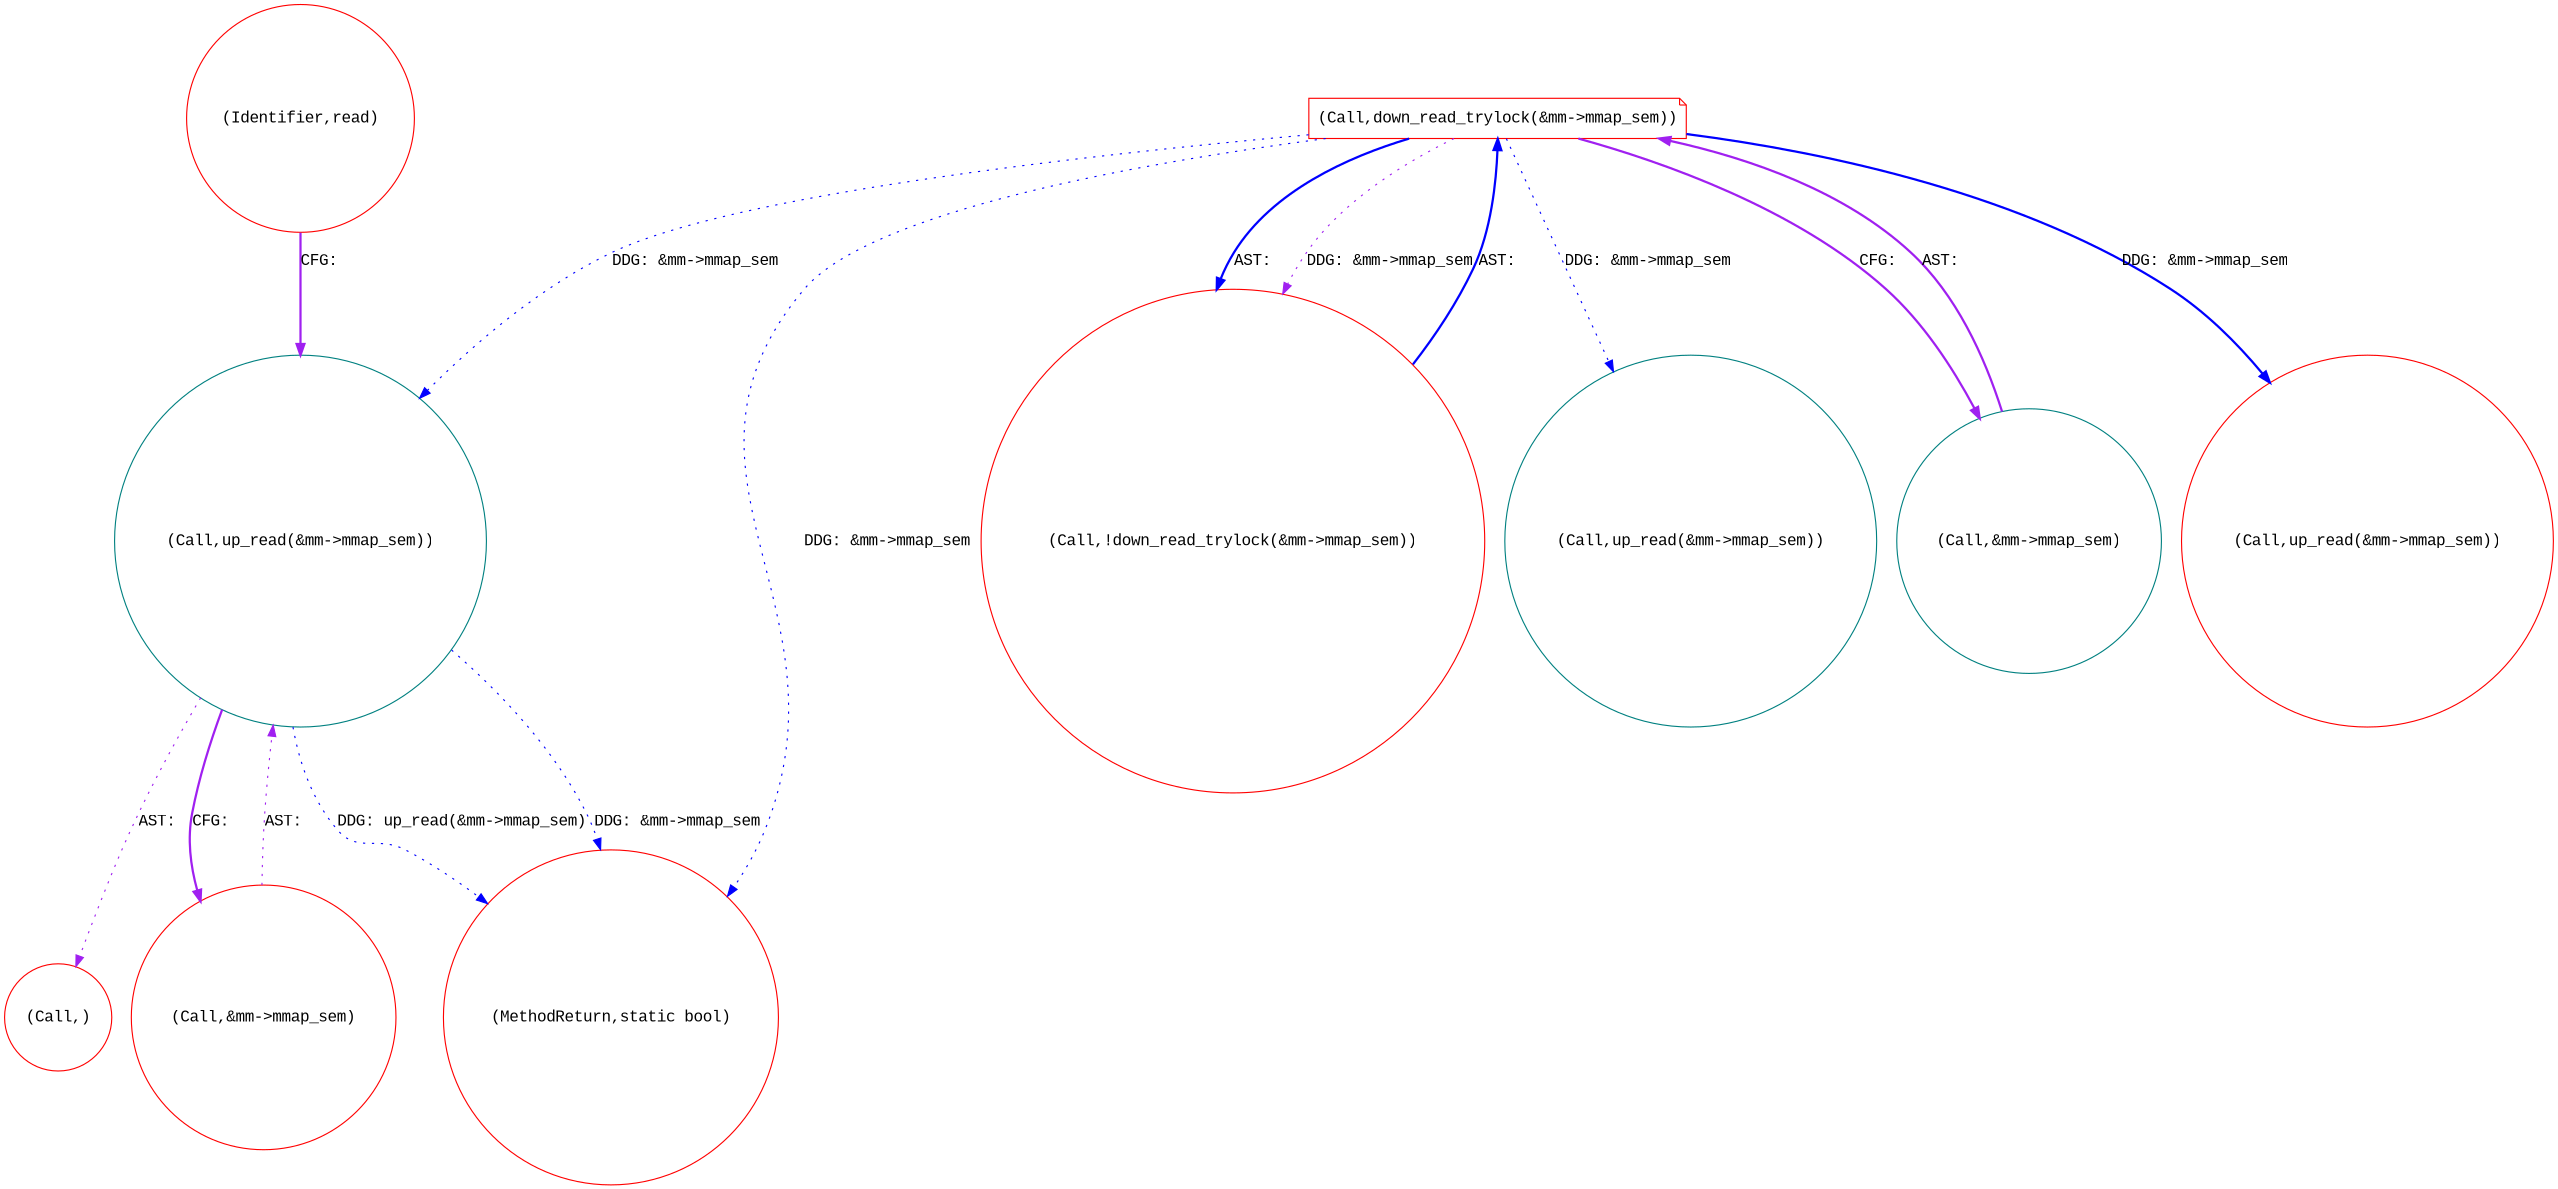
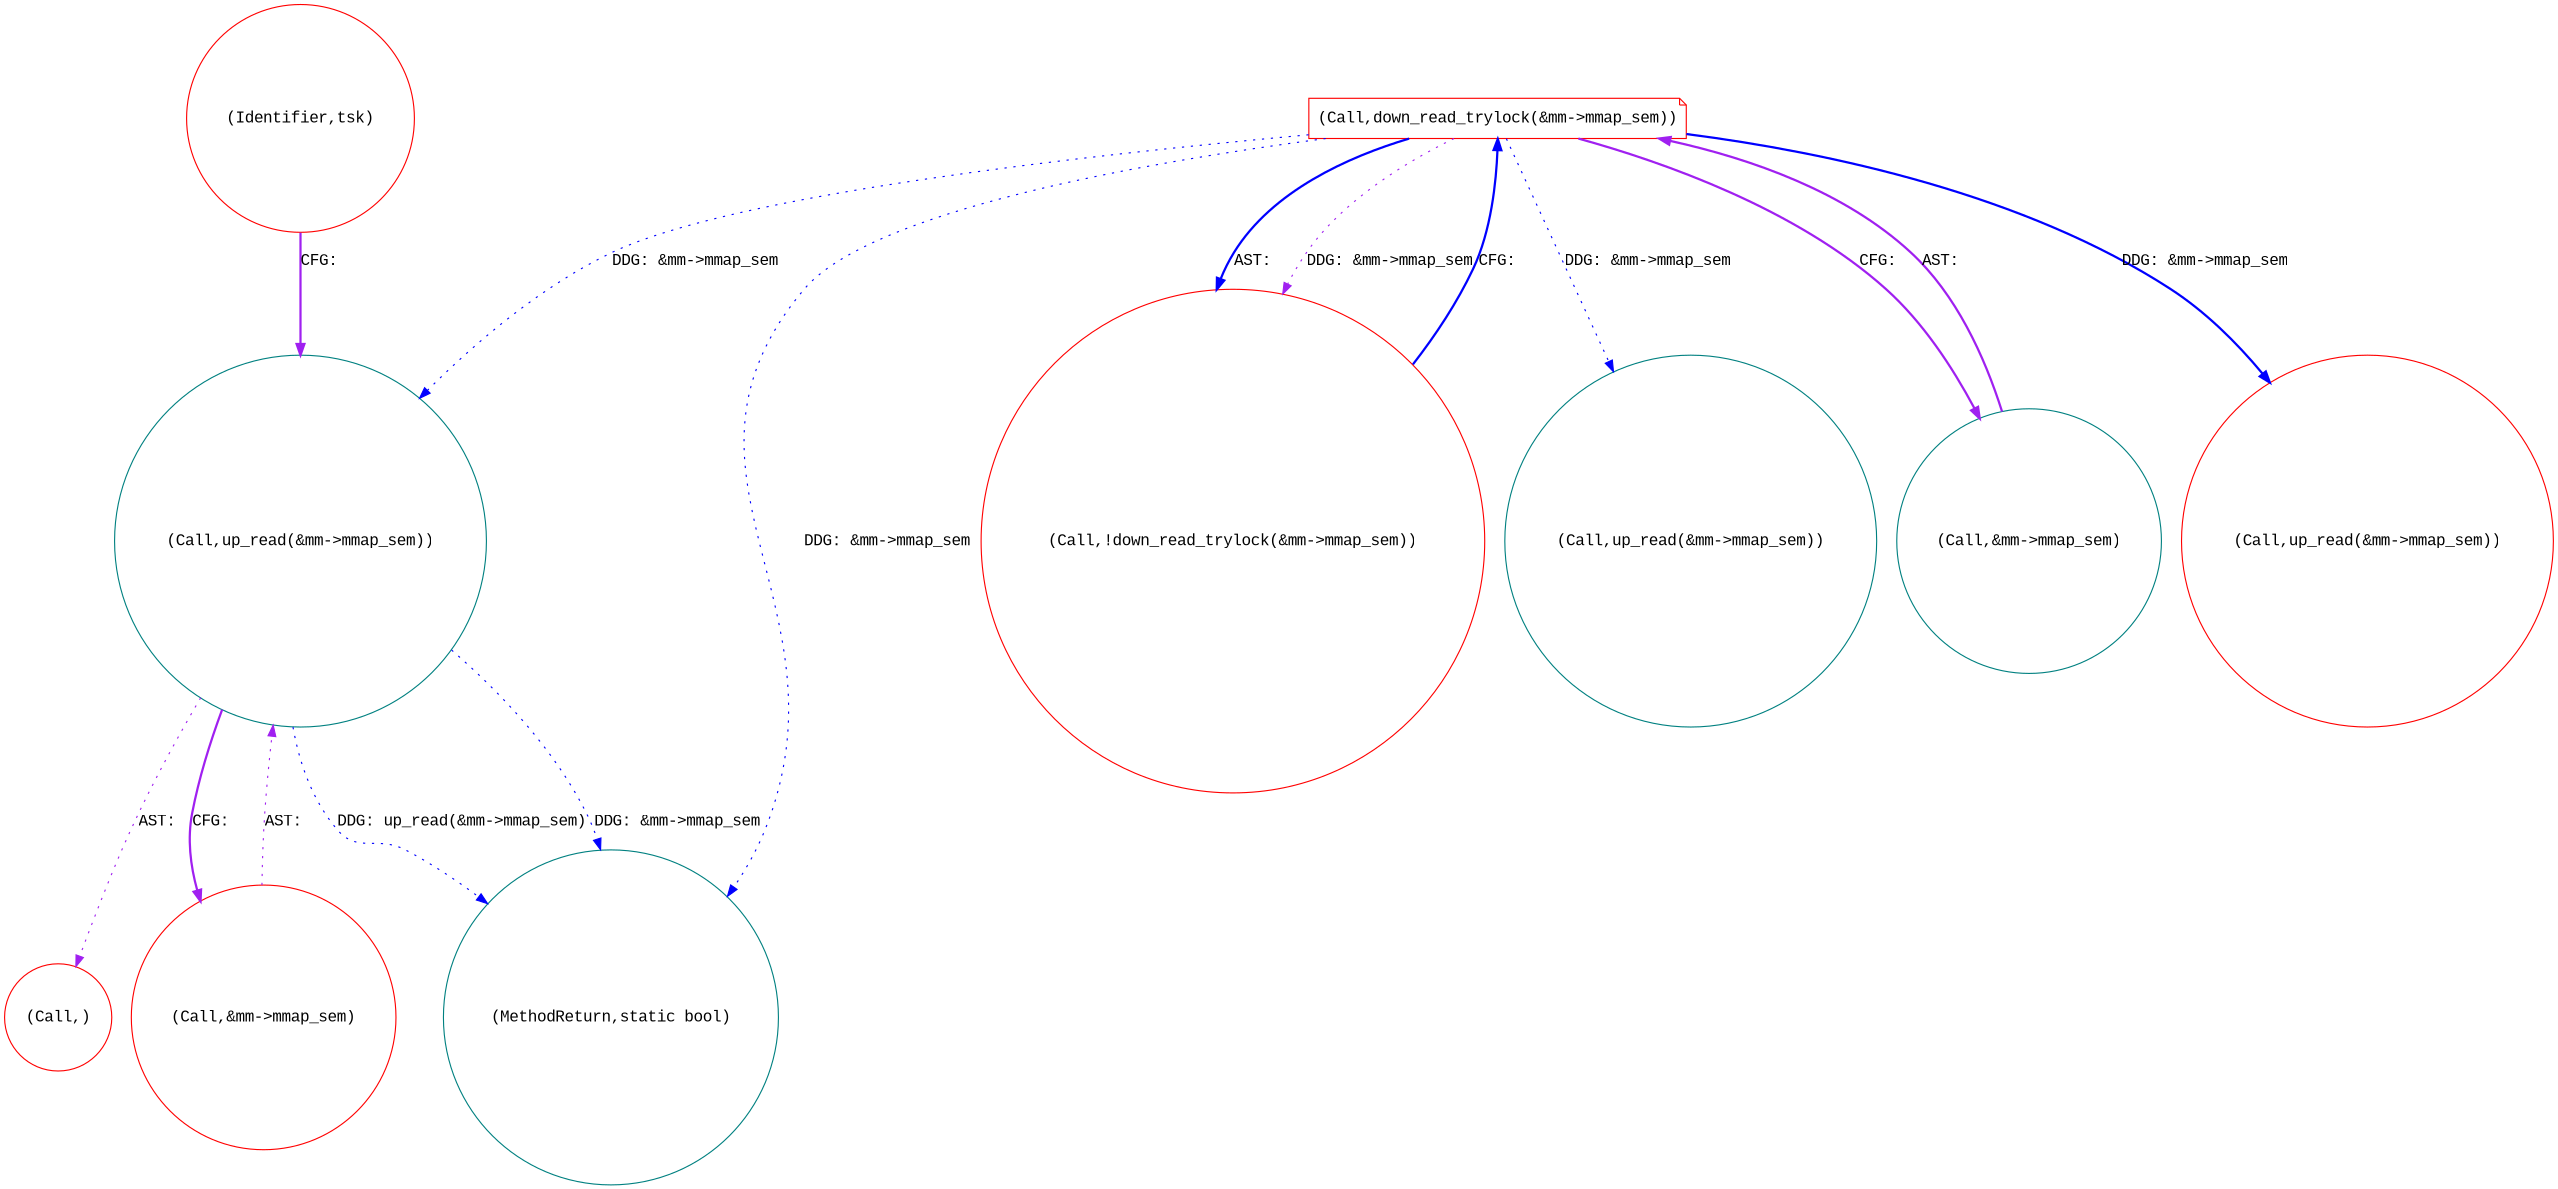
(300, 118) -> (300, 118)
(1502, 261) -> (1502, 261)
(611, 1017) -> (611, 1017)
